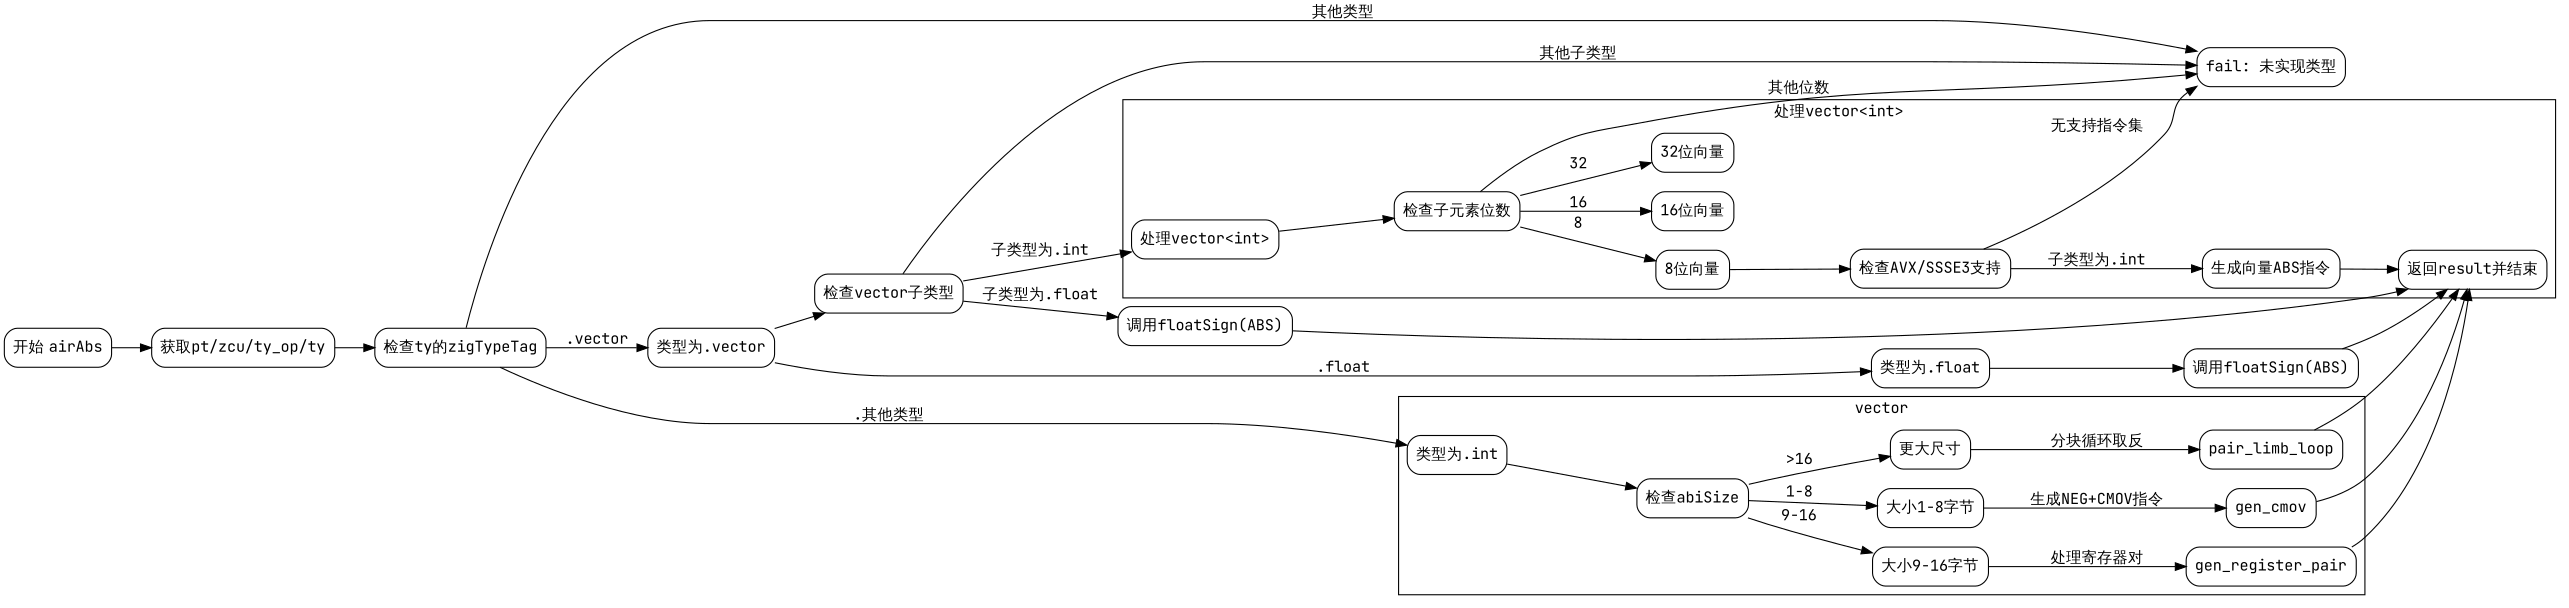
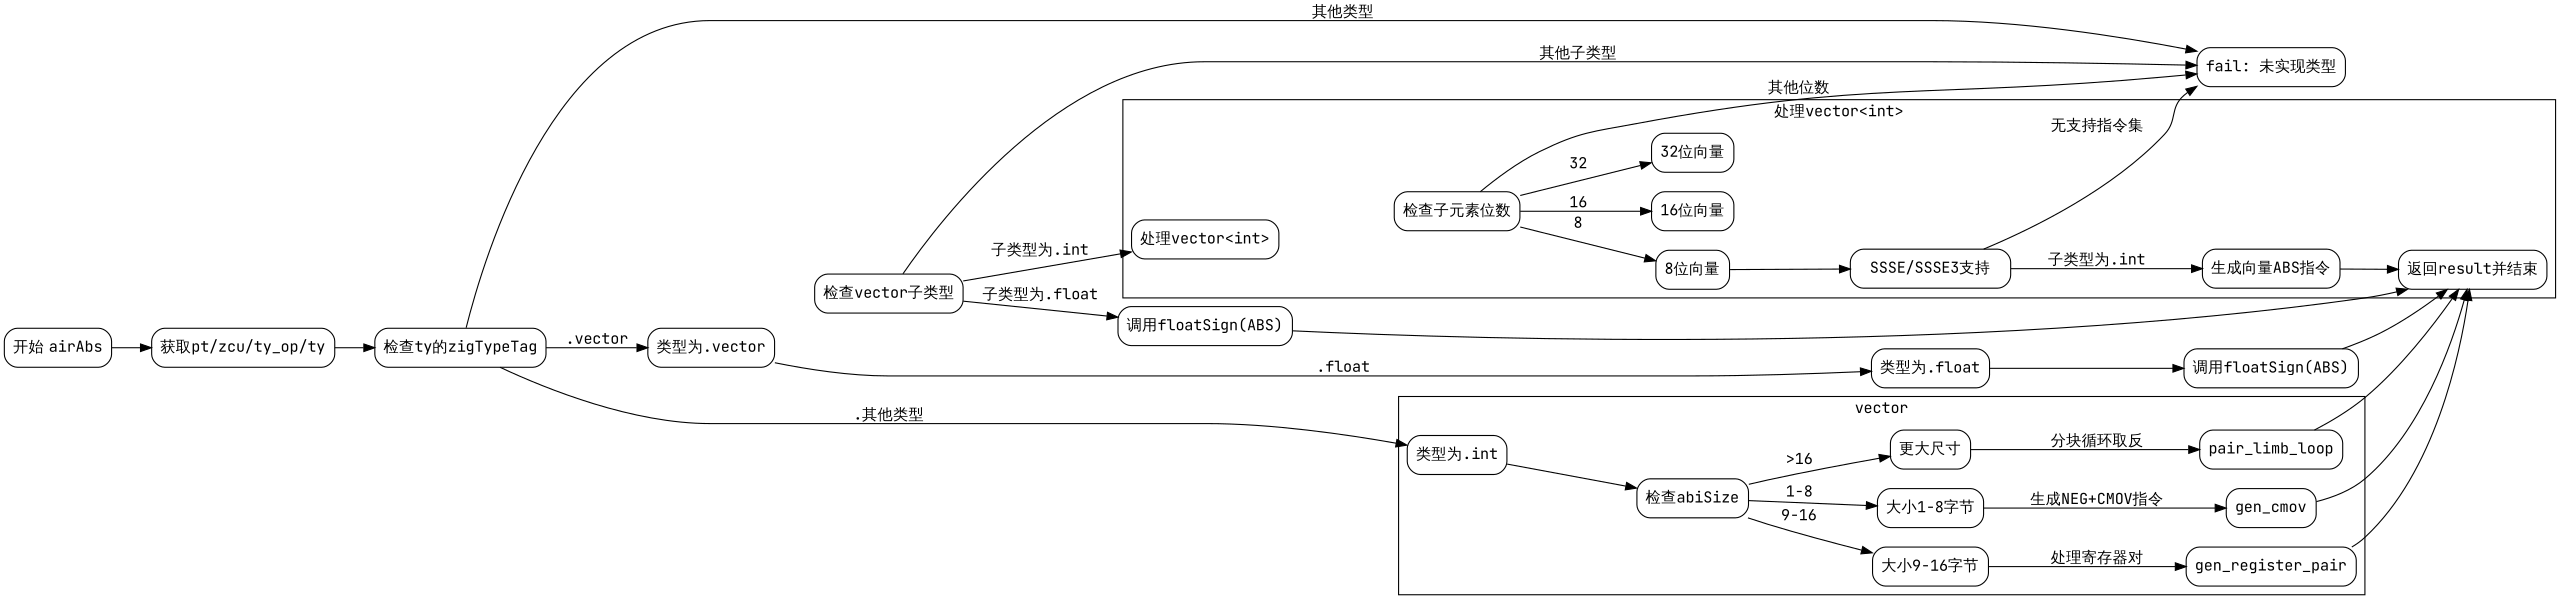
(1331, 225) -> none
(1930, 269) -> (1930, 269)
(794, 322) -> none
